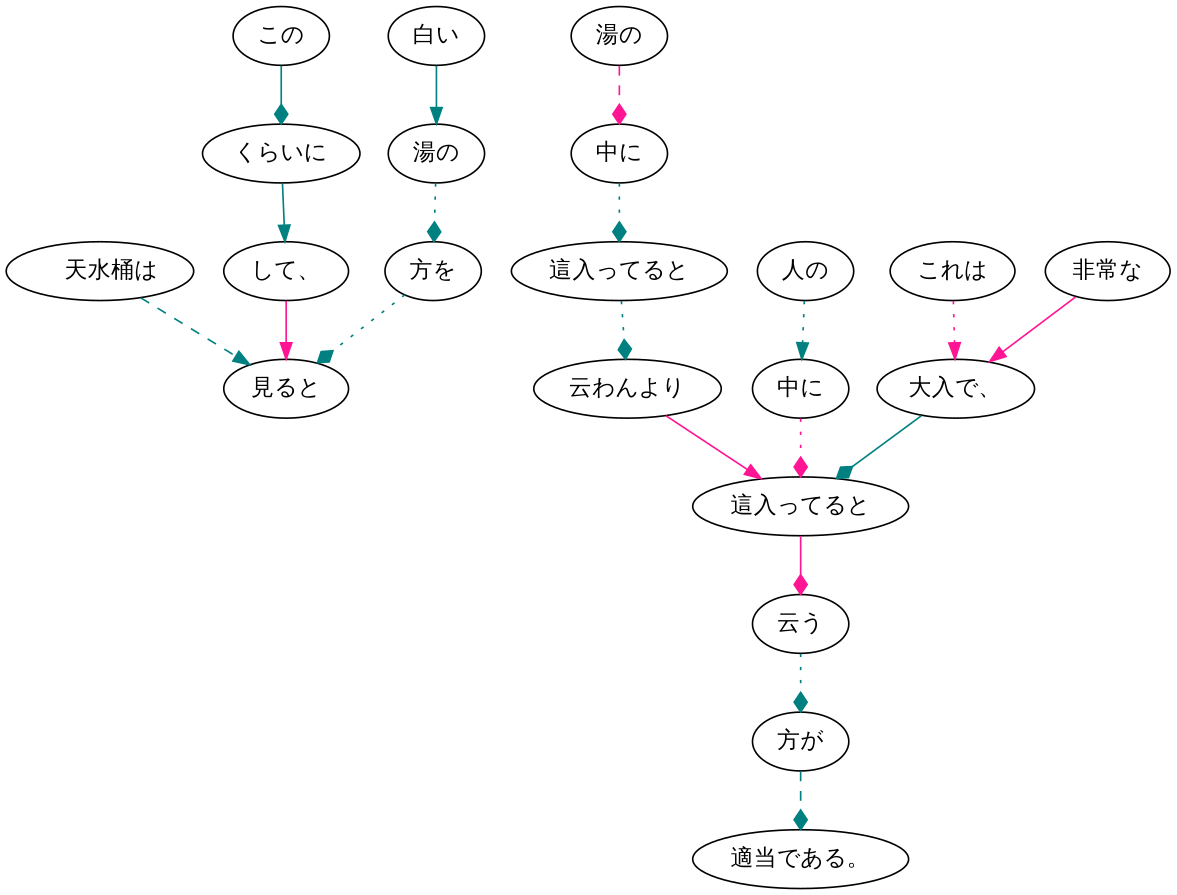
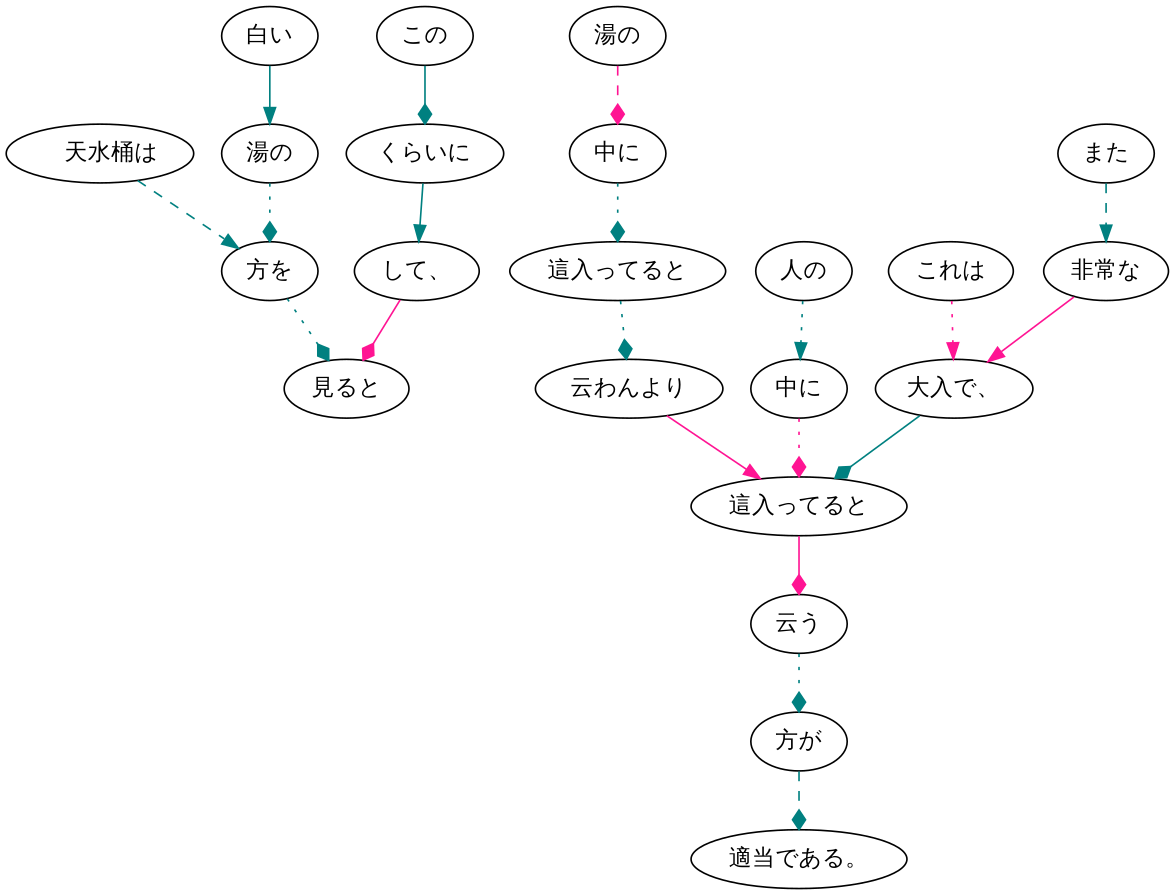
none -> (1106, 154)
(286, 322) -> (387, 322)
(188, 327) -> (181, 210)
